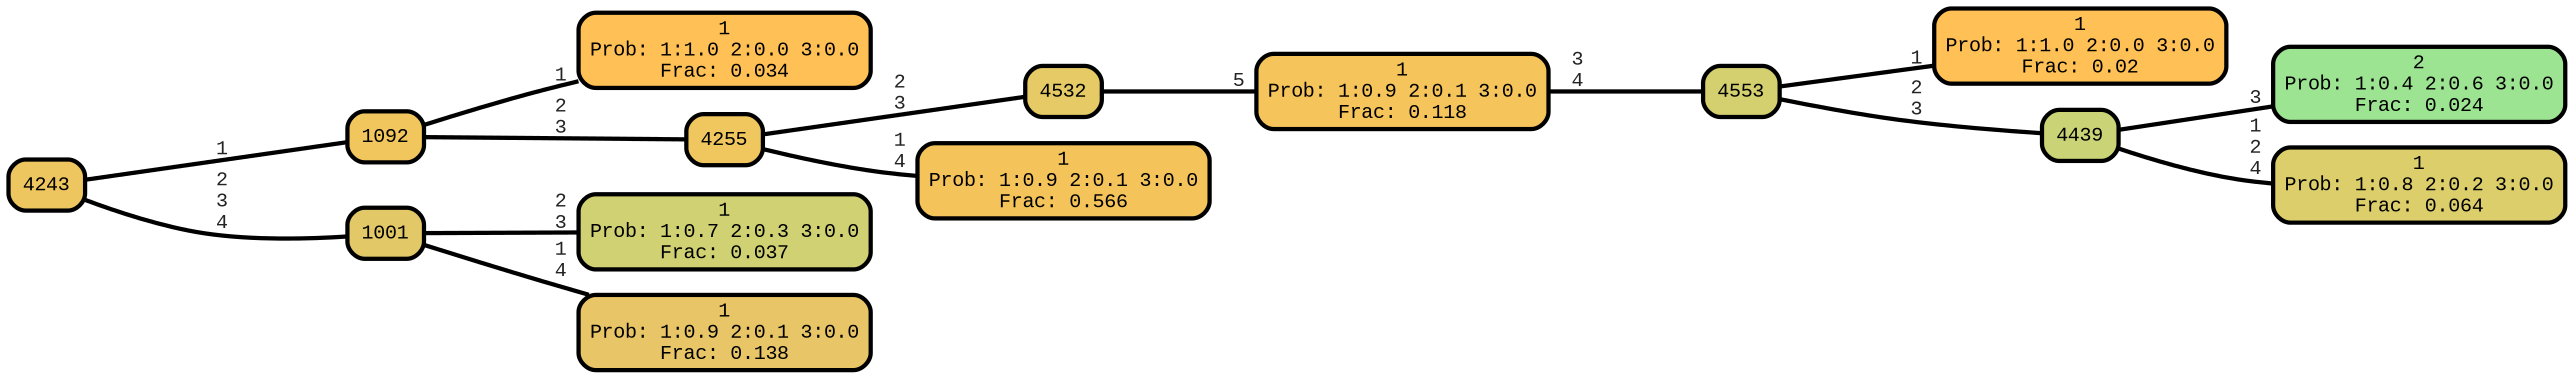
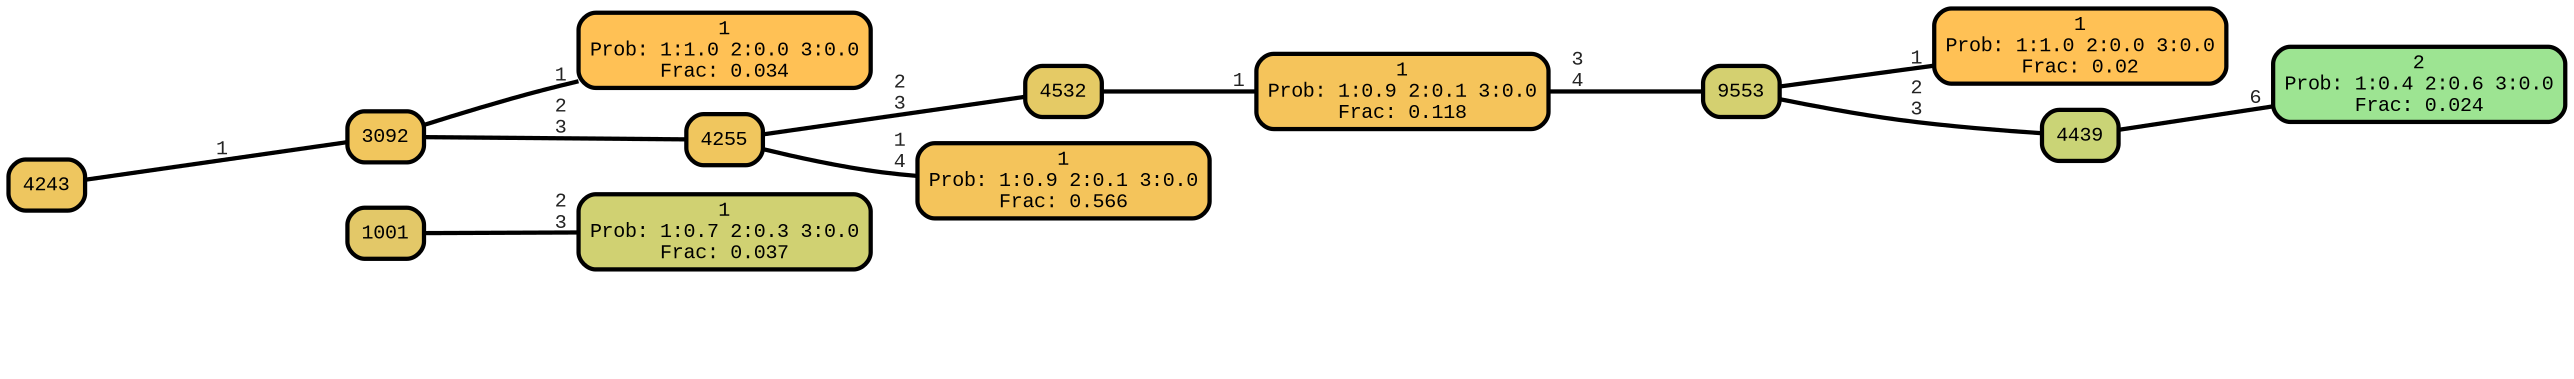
(1233, 81) -> (1233, 81)
(1741, 91) -> (1741, 91)
(2250, 98) -> (2250, 98)
(386, 137) -> (386, 137)
(2419, 185) -> none
(214, 234) -> none
(725, 333) -> none
